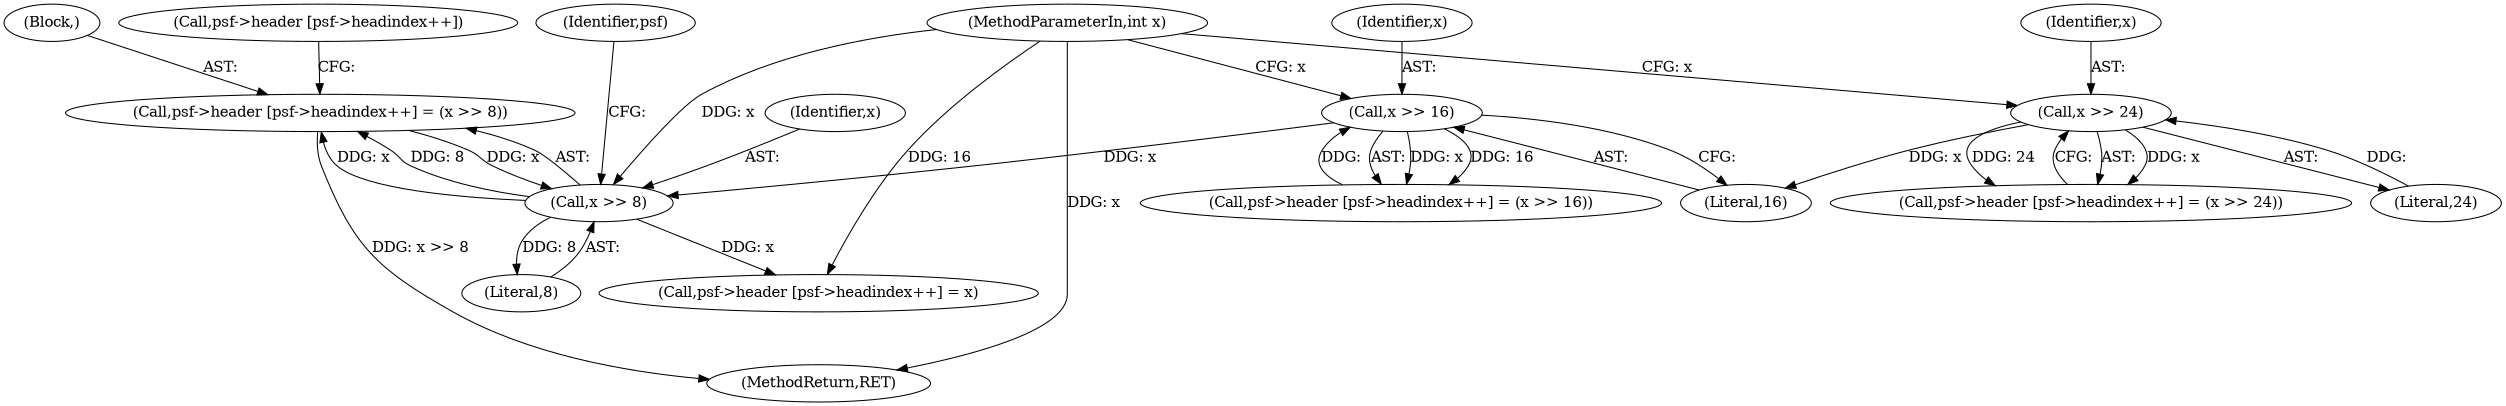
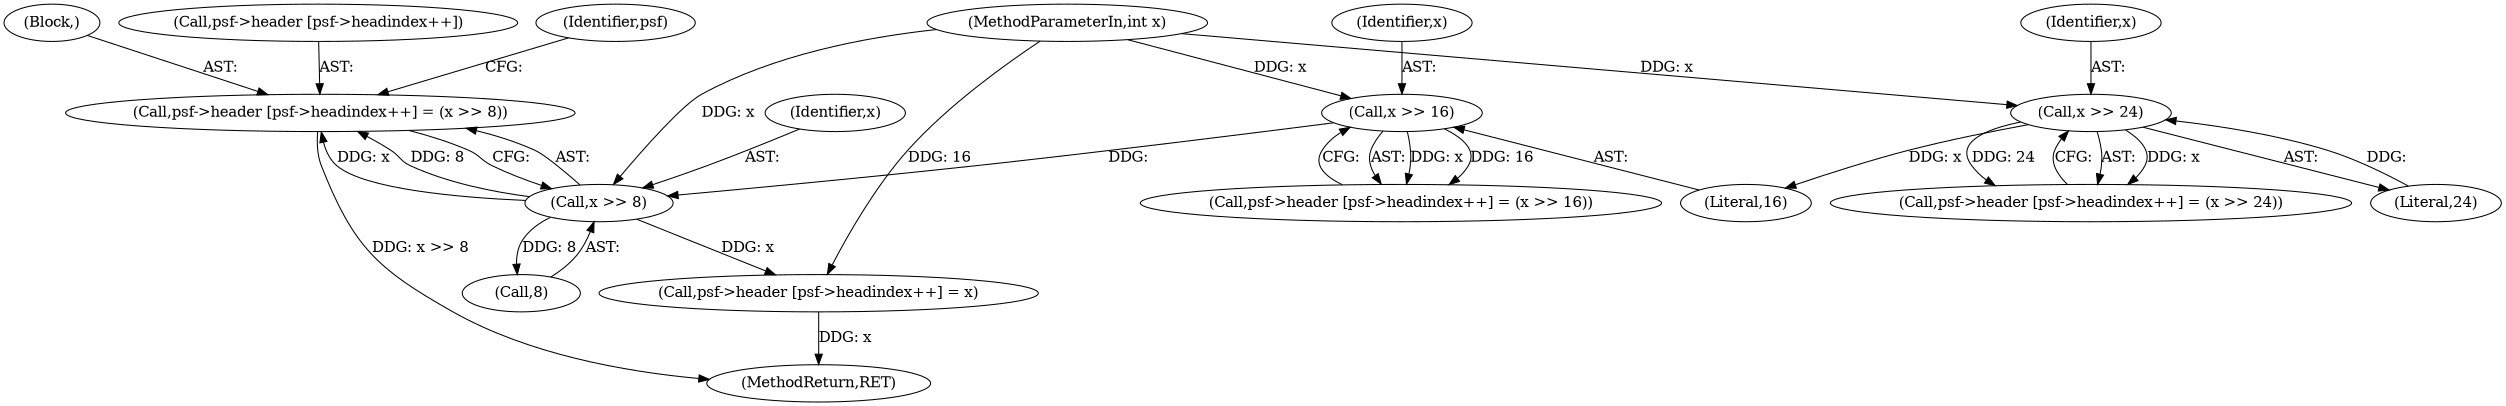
(339, 68) -> (339, 68)
(1281, 68) -> (1281, 68)
(1667, 68) -> (1667, 68)
(608, 108) -> (478, 65)
(1605, 131) -> none
(514, 158) -> (514, 158)
(1131, 158) -> (1131, 158)
(1343, 158) -> (1343, 158)
(1067, 260) -> (819, 333)
(521, 293) -> (521, 293)
